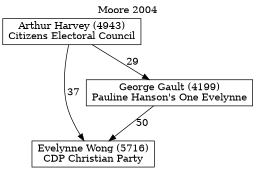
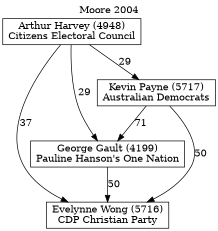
(72, 32) -> (72, 32)
none -> (156, 93)
(169, 93) -> (108, 154)
